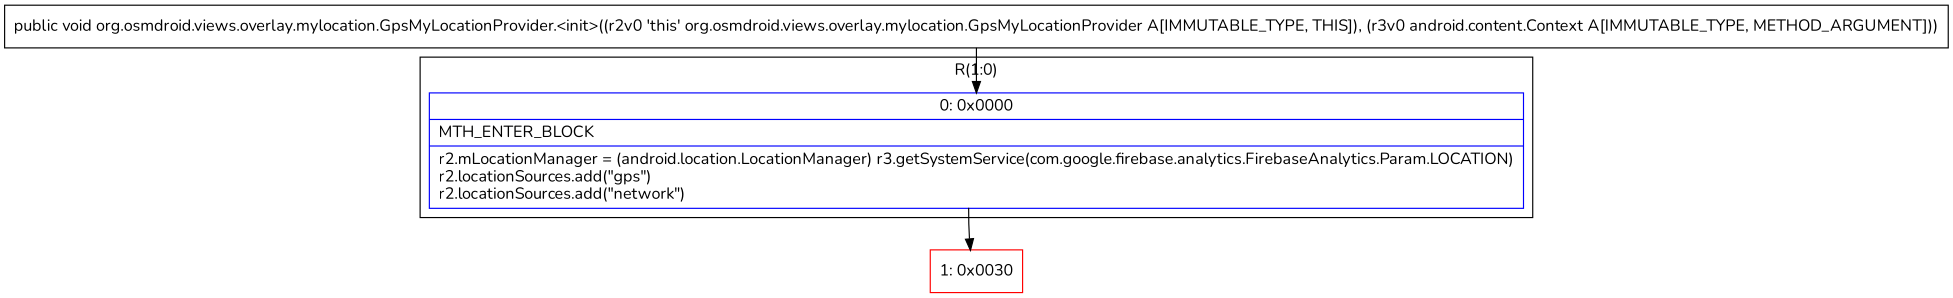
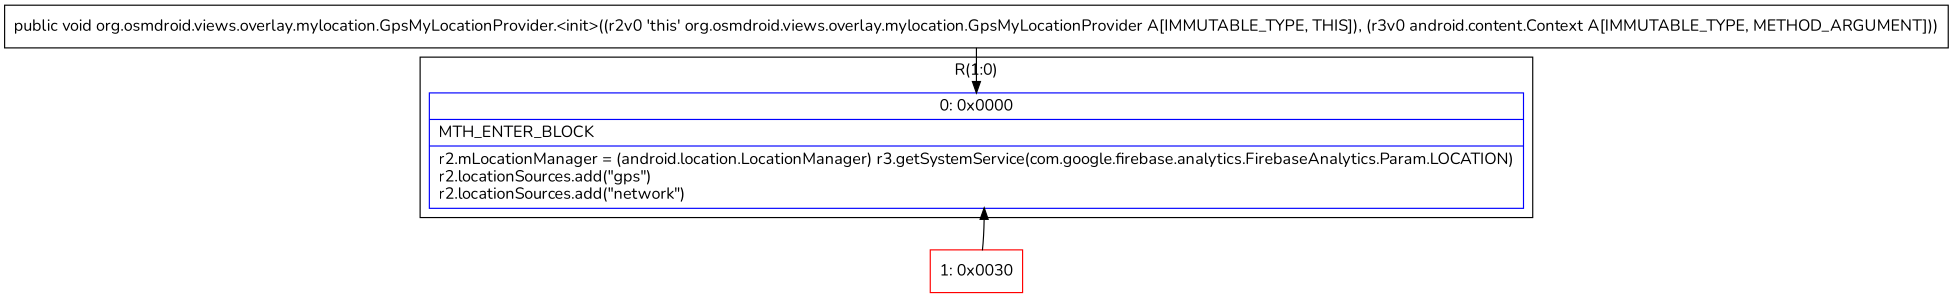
(969, 225) -> (984, 235)
